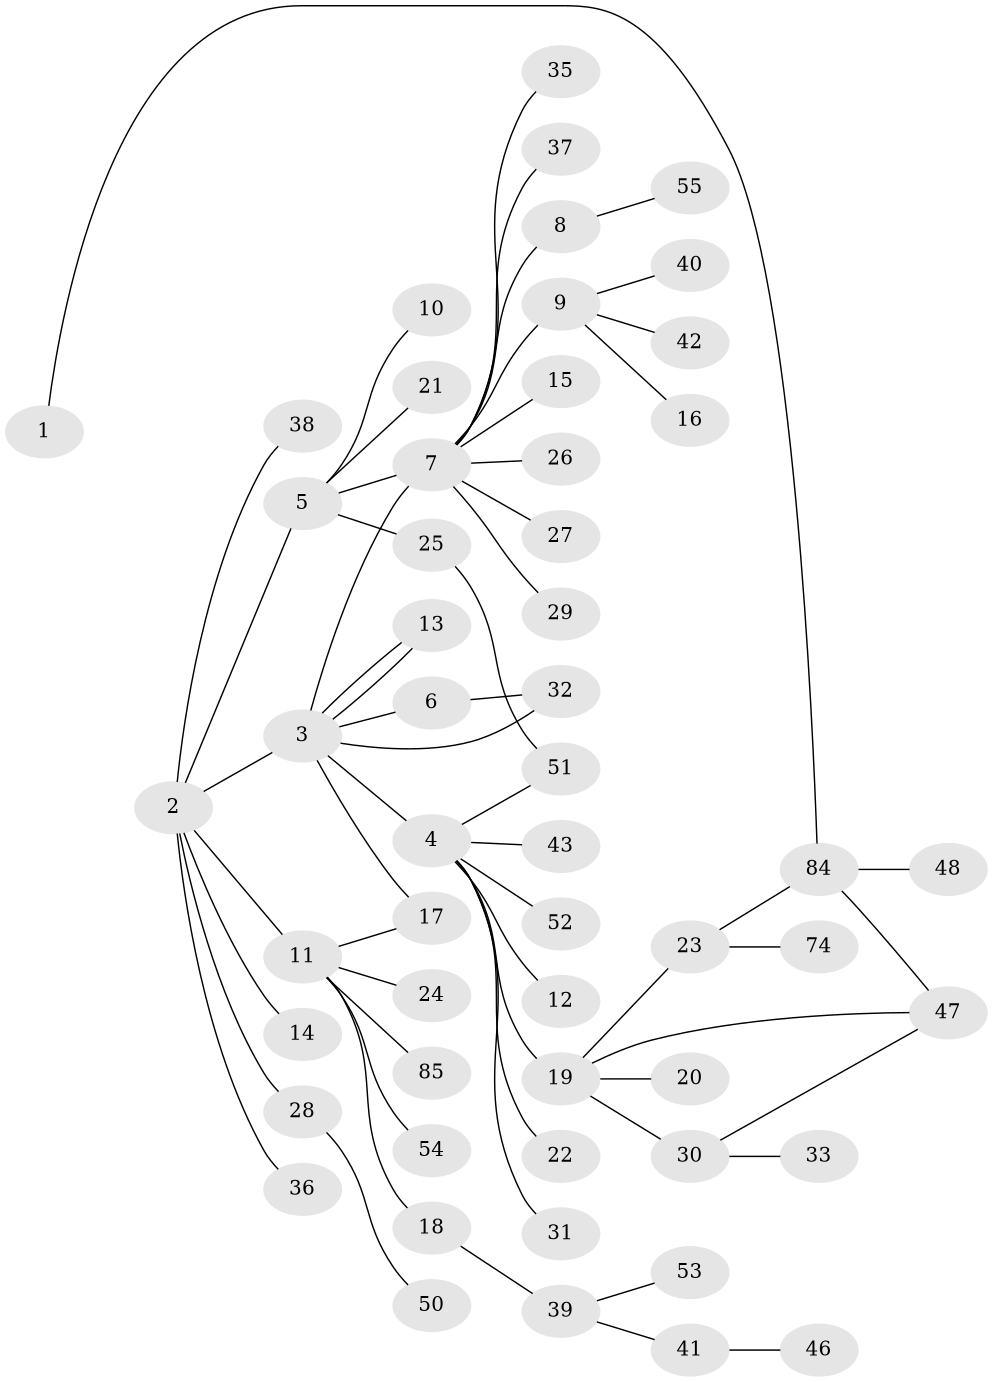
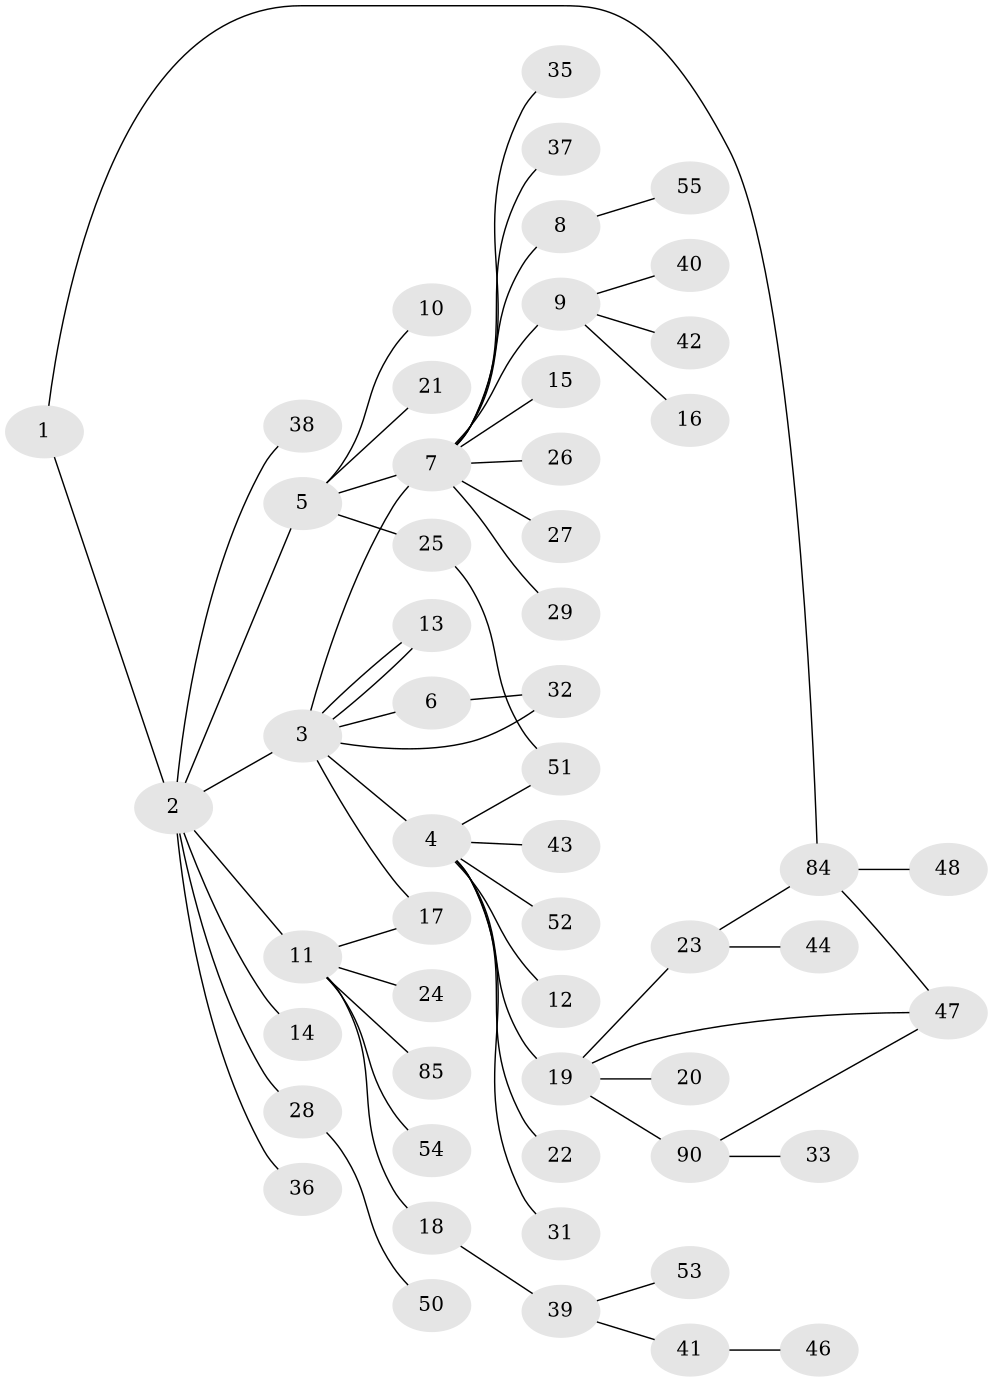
none -> (109, 620)
(819, 947) -> (819, 947)
(690, 1156) -> (690, 1156)
